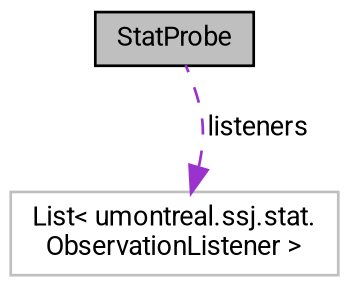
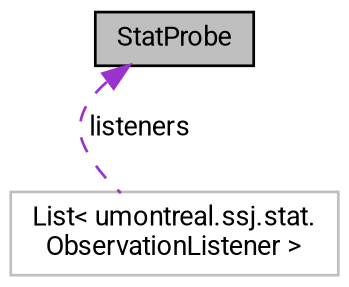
(201, 115) -> (82, 140)
